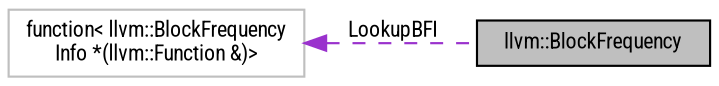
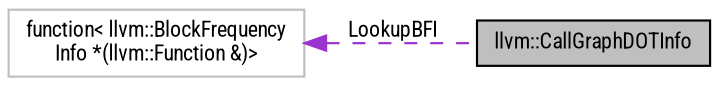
(594, 43) -> (594, 43)
